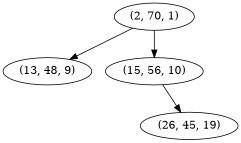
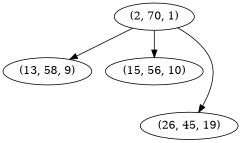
(47, 71) -> (47, 71)
(170, 95) -> (211, 61)
